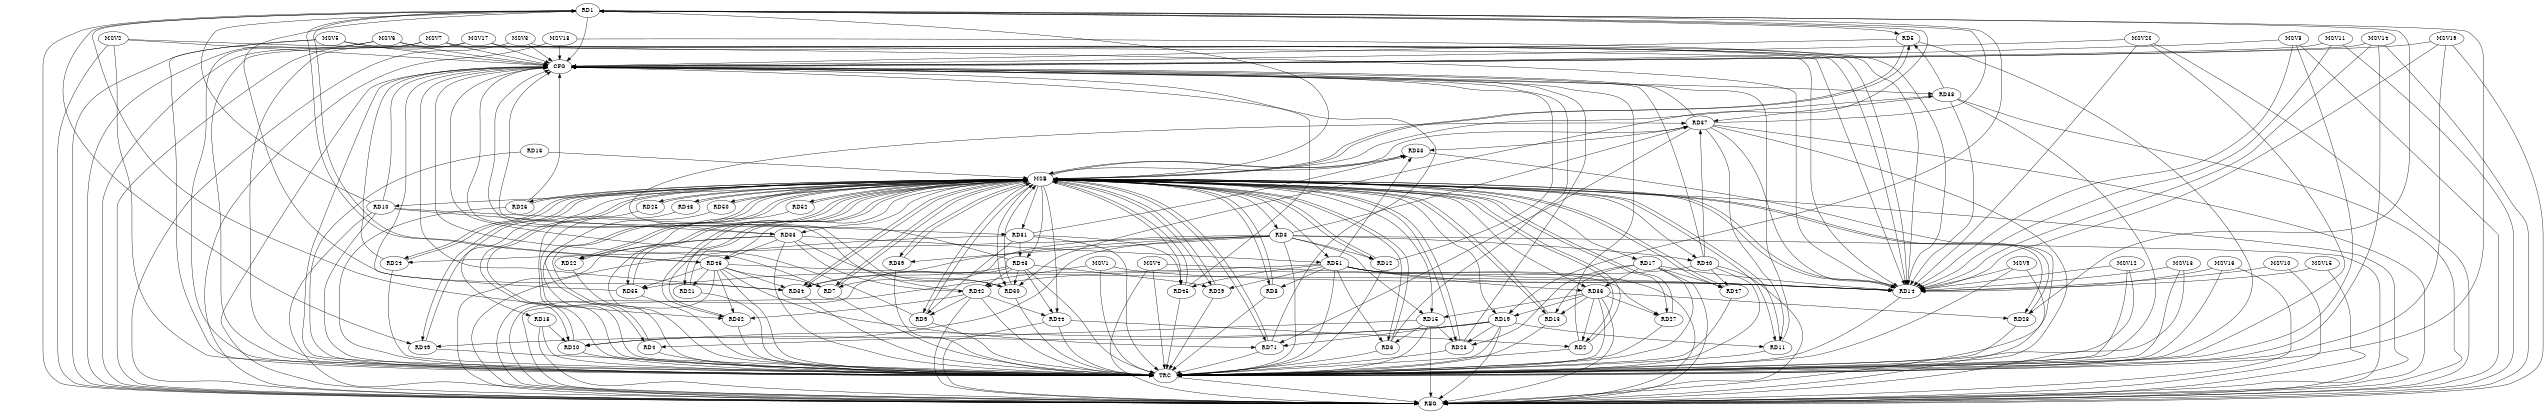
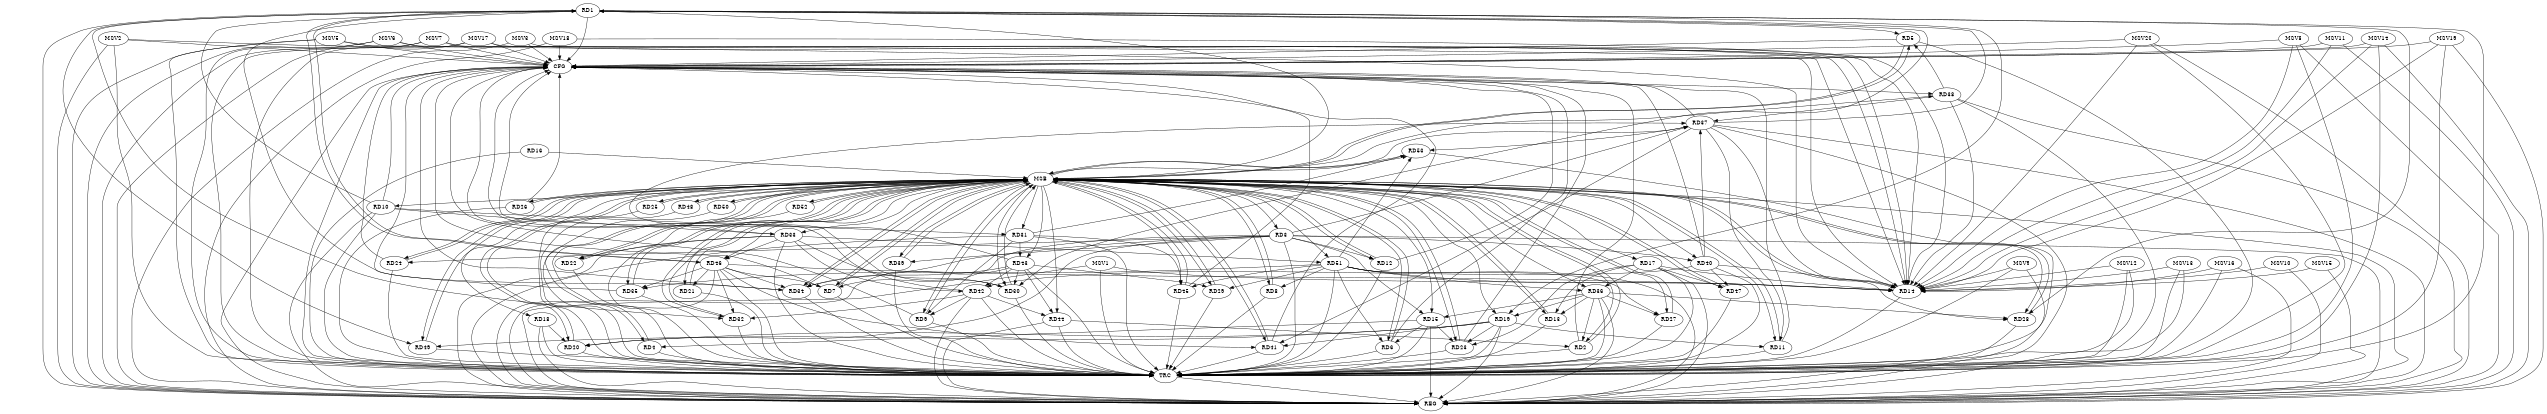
(1152, 263) -> none
(1270, 348) -> (1270, 348)
(1693, 382) -> (1883, 294)
